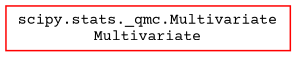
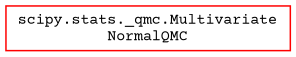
(148, 28) -> (148, 28)
